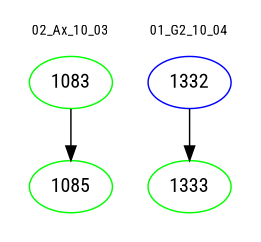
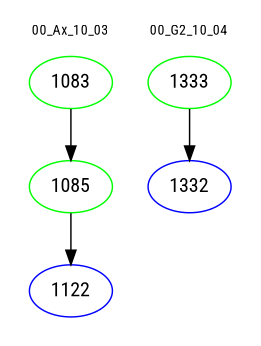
(71, 31) -> (71, 31)
(190, 31) -> (190, 31)
(190, 127) -> (190, 127)
none -> (71, 291)
